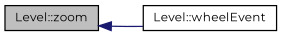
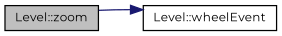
(127, 26) -> (115, 10)
